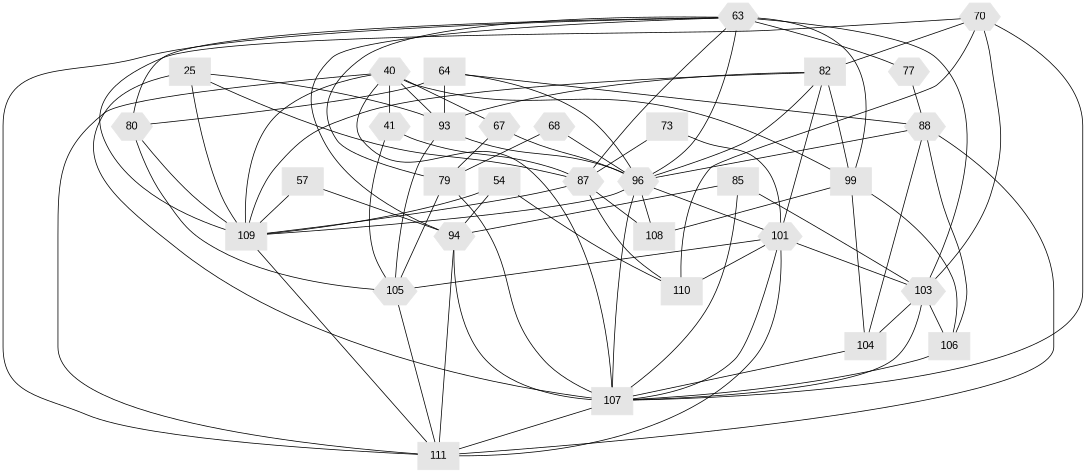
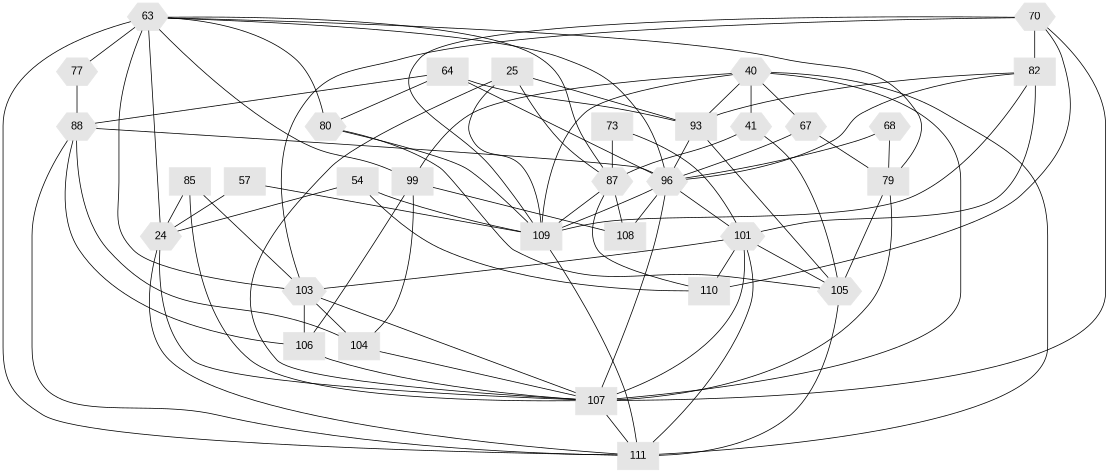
(839, 126) -> none
(454, 236) -> (161, 236)
